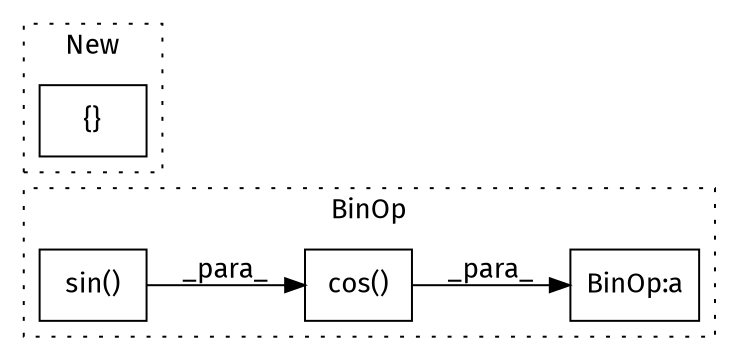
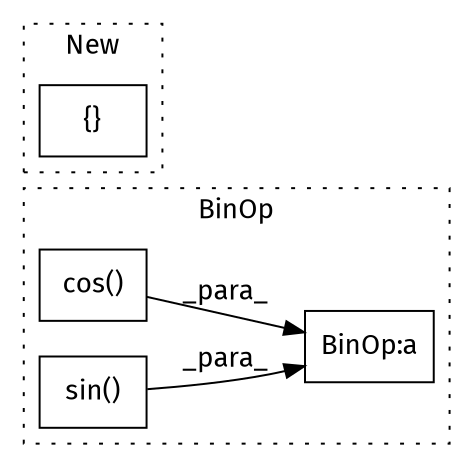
(216, 285) -> (217, 382)
